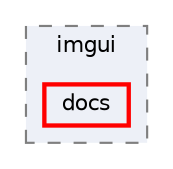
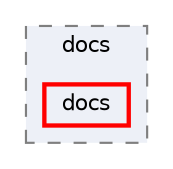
(87, 47) -> (87, 47)
